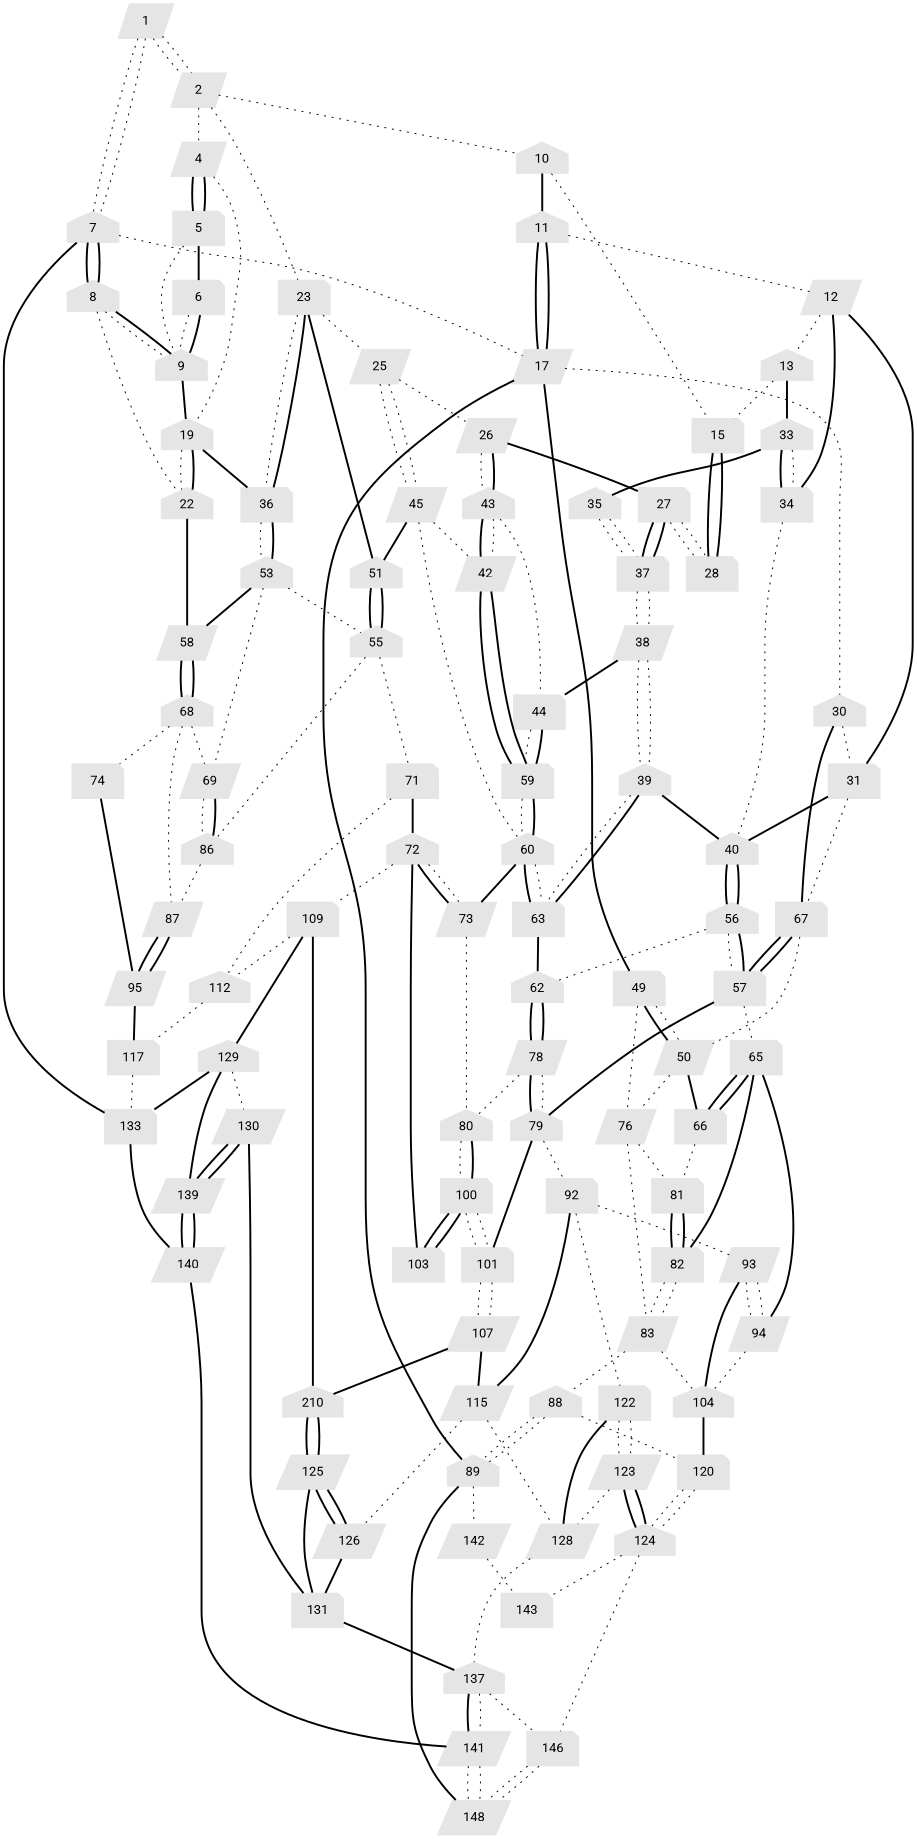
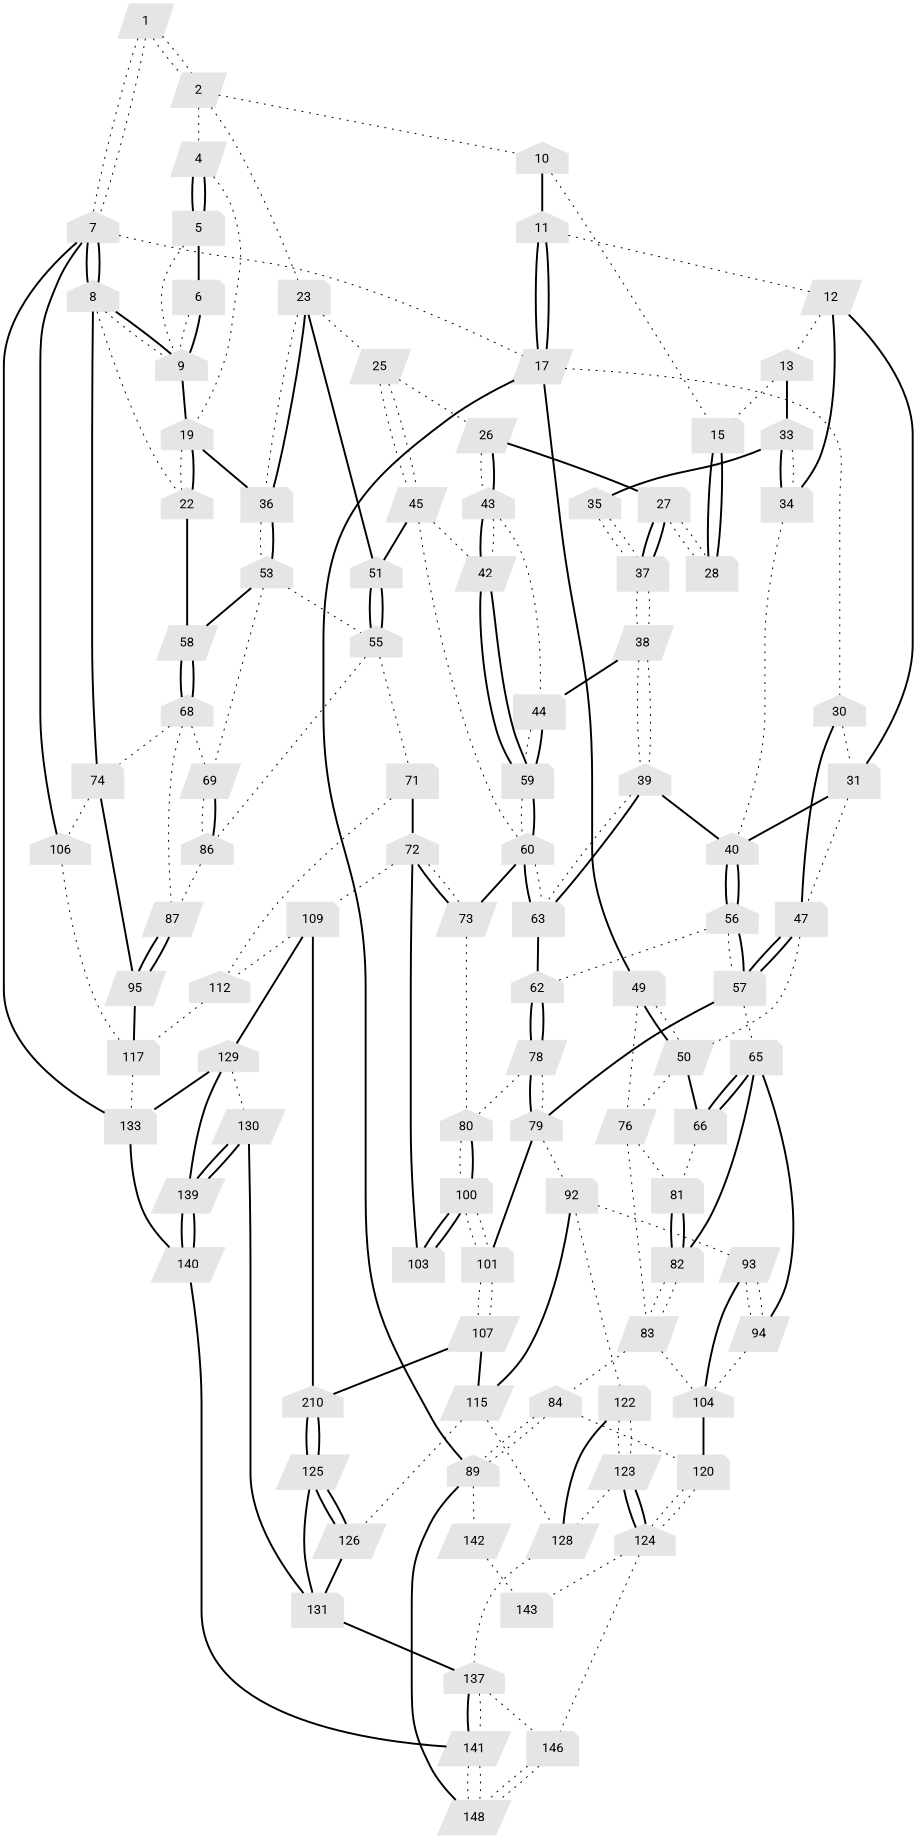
none -> (92, 538)
none -> (60, 850)
(801, 919) -> (801, 919)
(556, 1403) -> (556, 1403)
